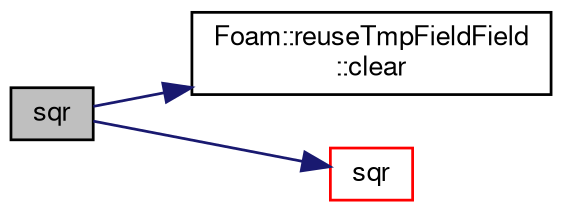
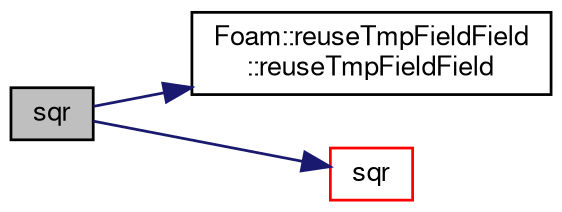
(371, 53) -> (371, 53)
